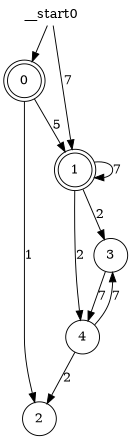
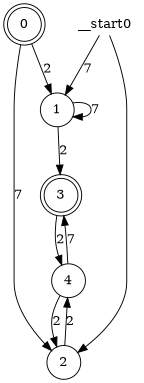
(42, 39) -> (127, 197)
(57, 125) -> (48, 69)
(75, 170) -> (57, 110)
(75, 251) -> (66, 326)
(29, 255) -> (19, 195)
(111, 255) -> (61, 195)
(102, 296) -> (61, 240)
